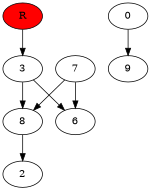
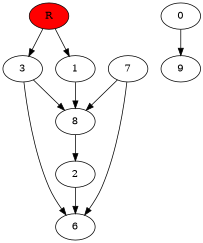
none -> (75, 69)
none -> (75, 197)
